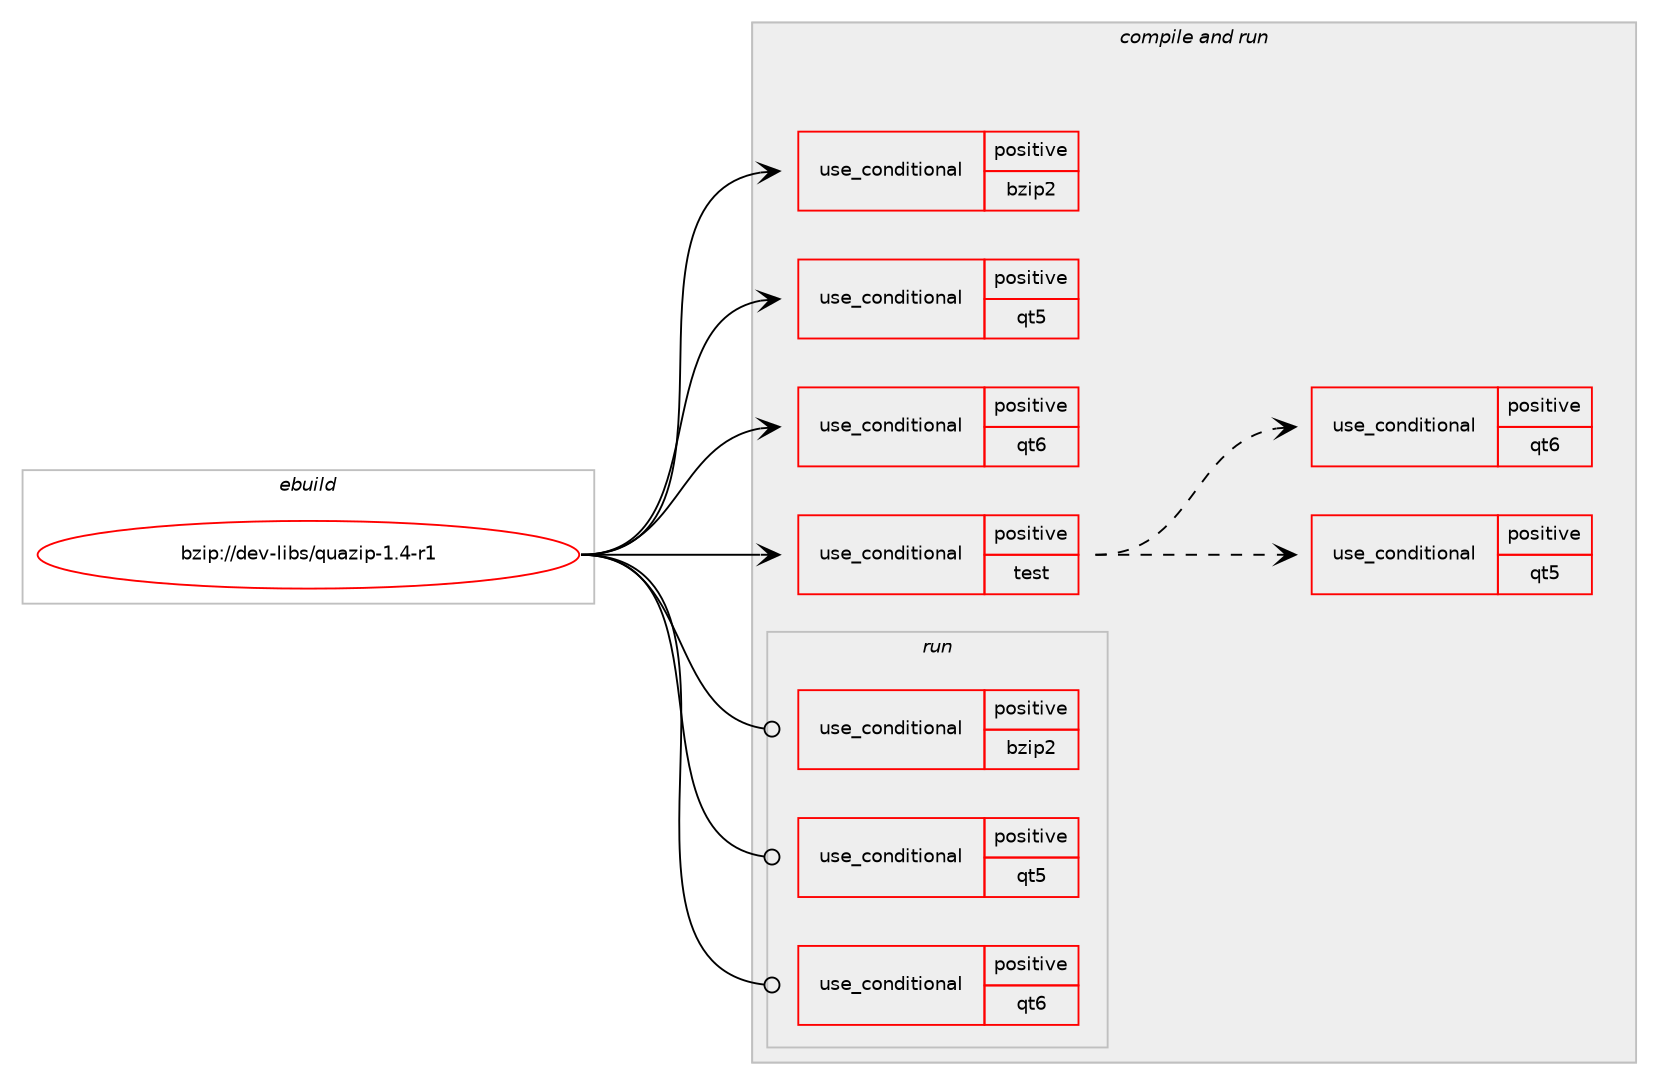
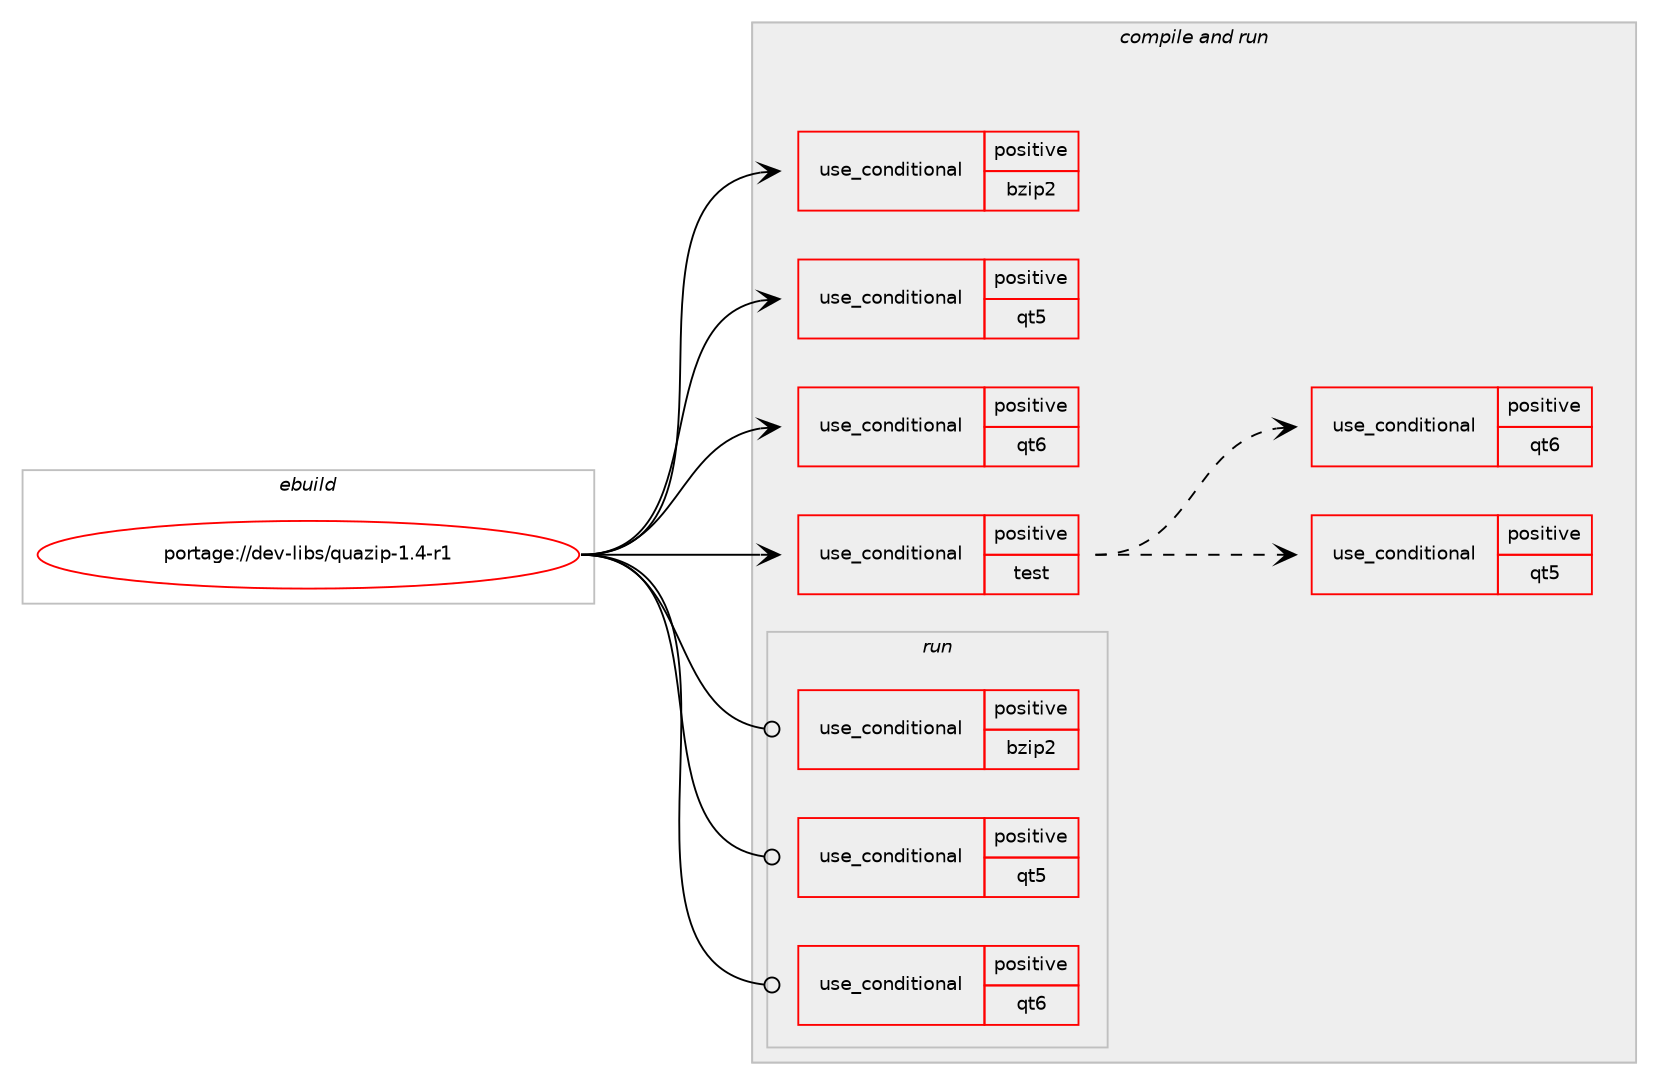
(308, 555) -> (308, 555)
